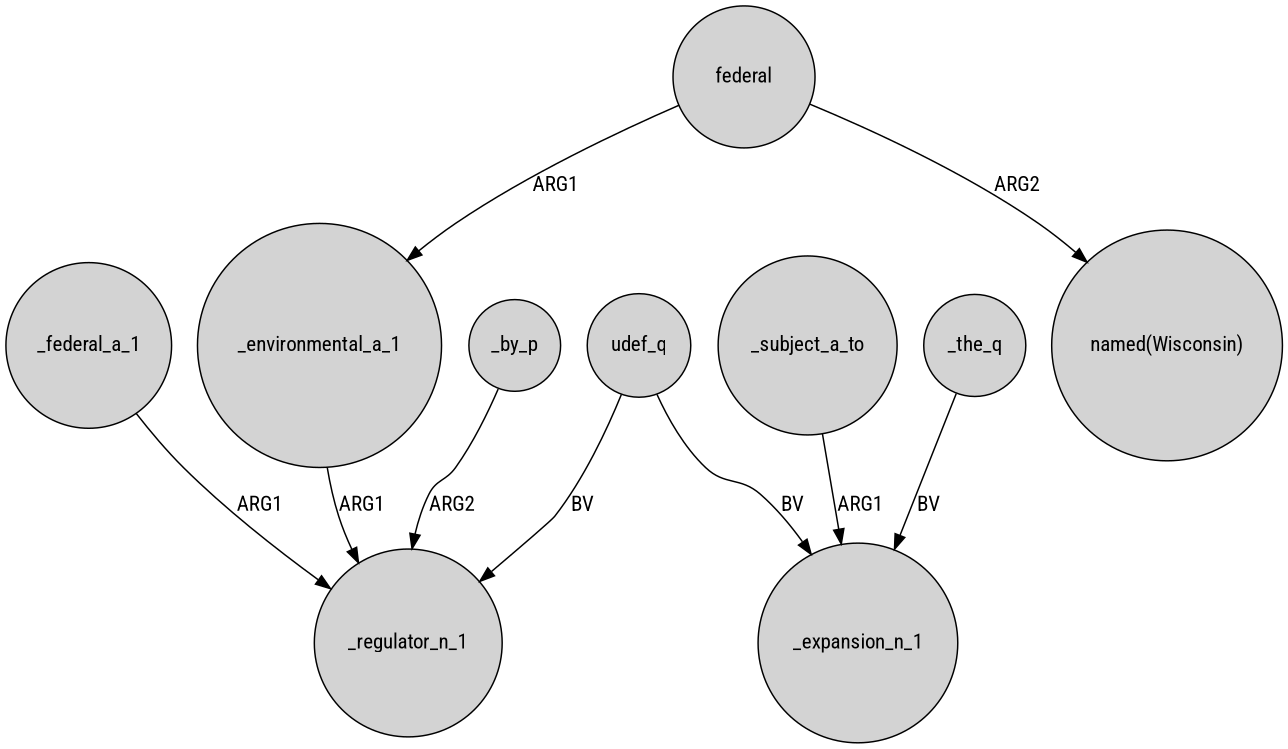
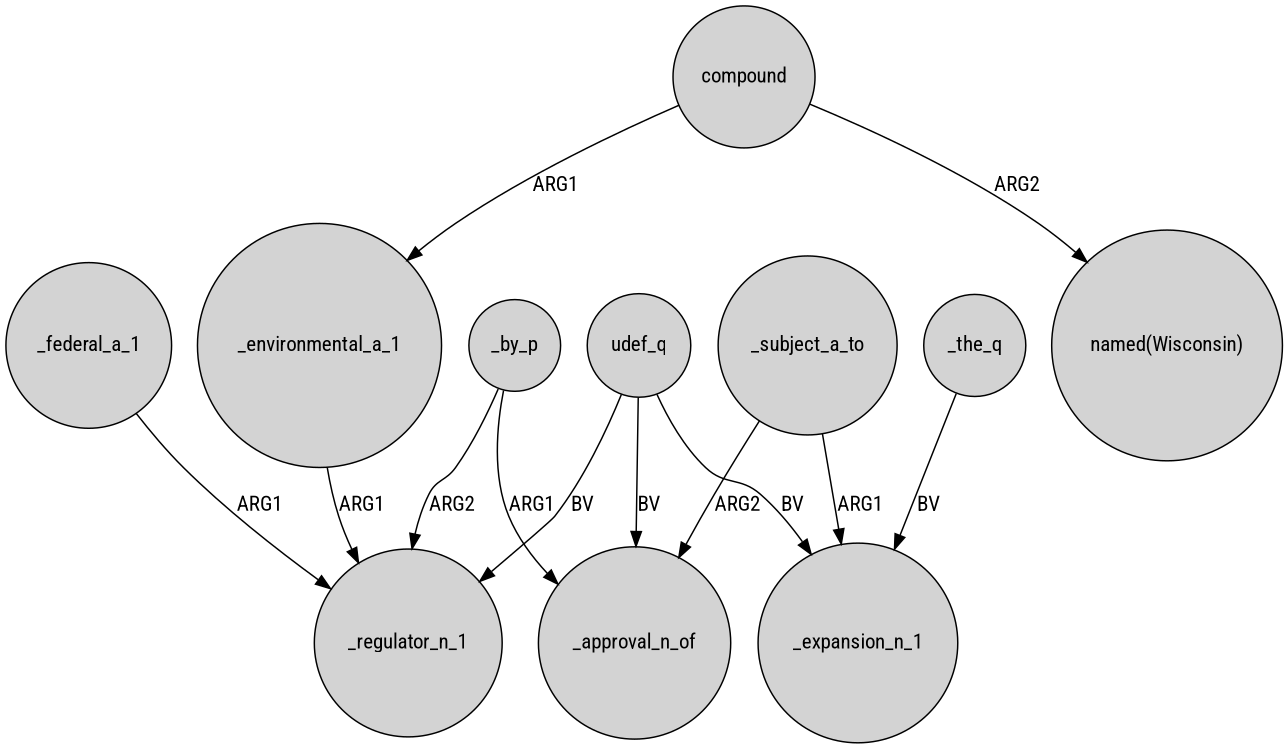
(744, 77) -> (744, 77)
none -> (635, 643)
